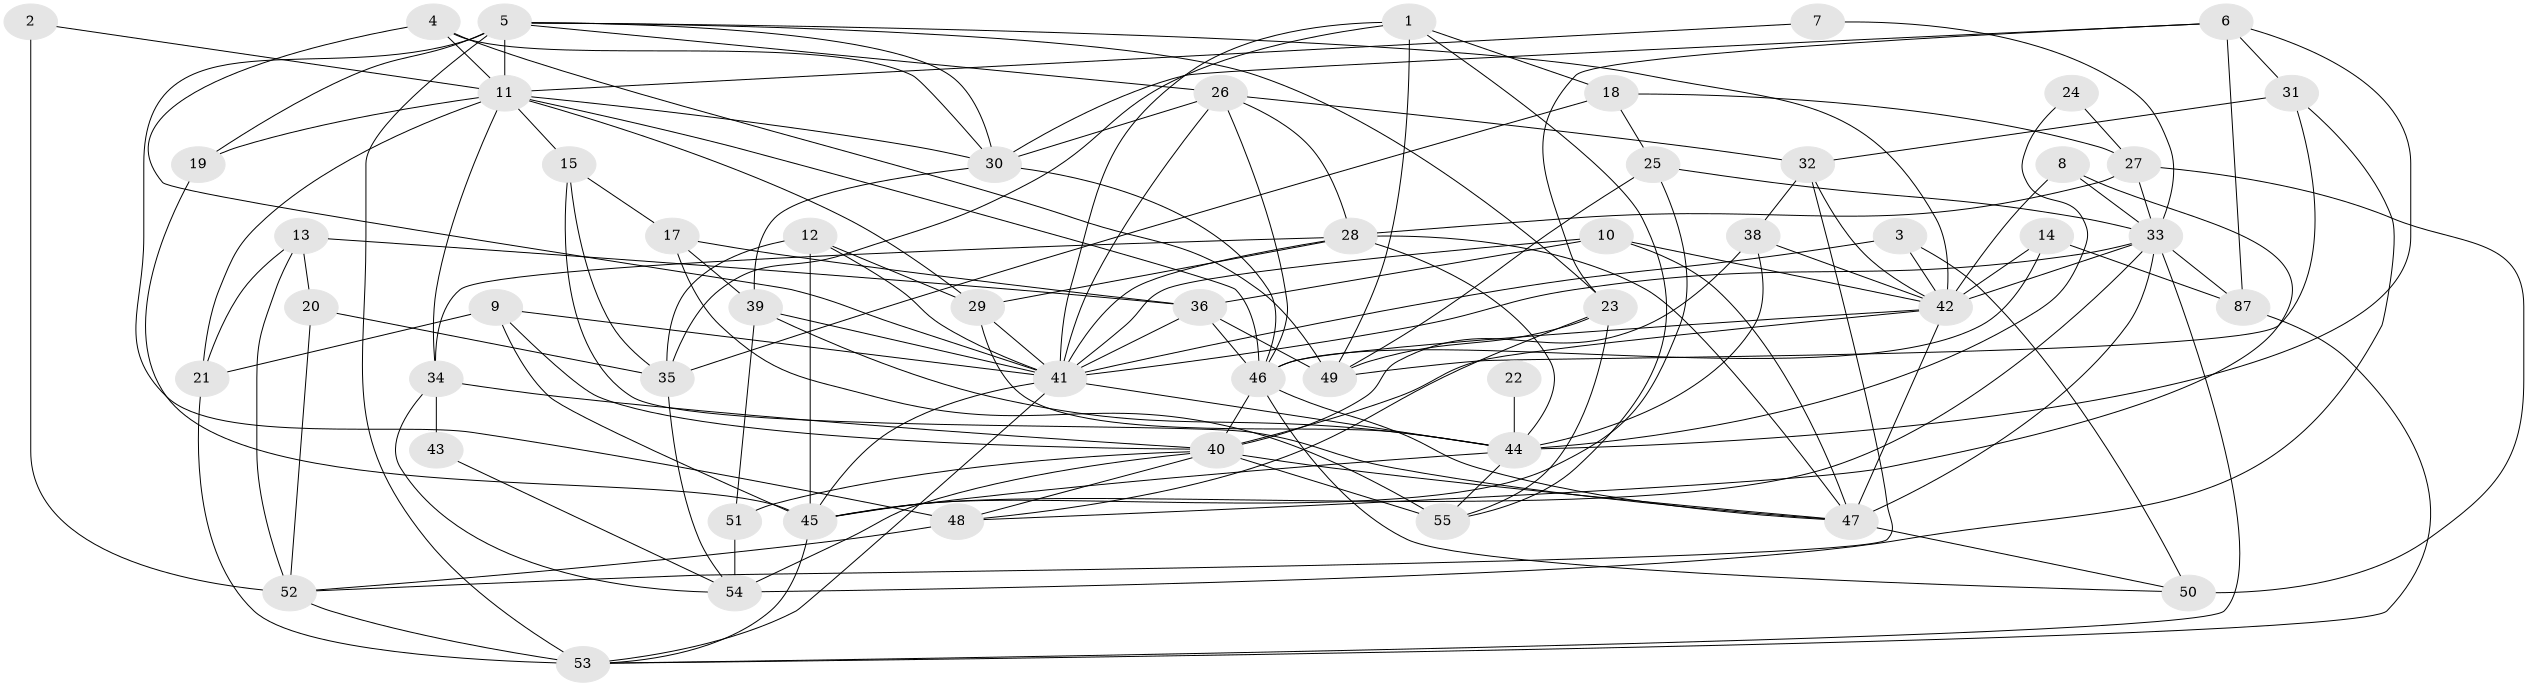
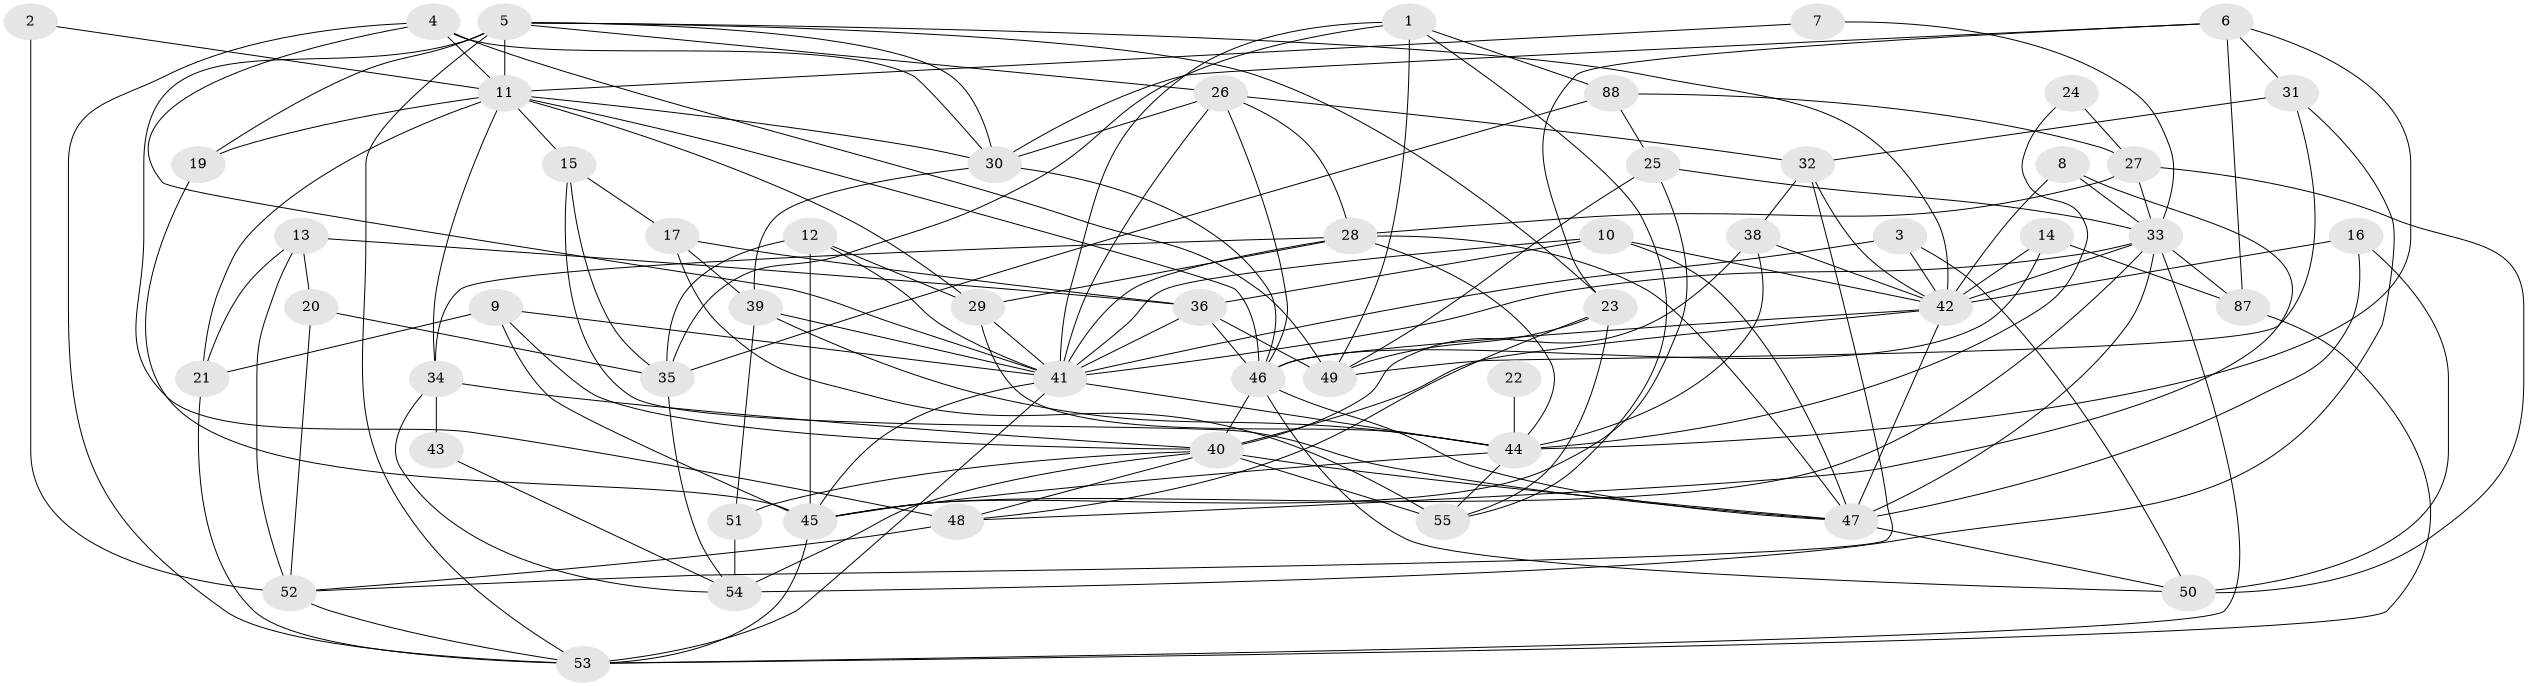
(1611, 93) -> (1611, 93)
none -> (2356, 236)
none -> (73, 389)
